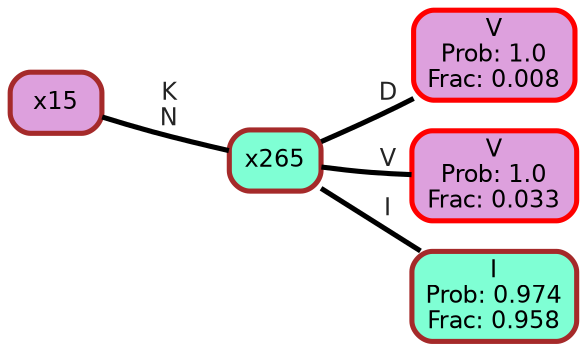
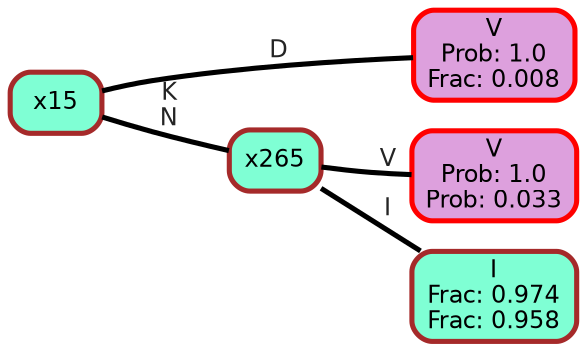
(56, 103) -> (56, 103)
(368, 121) -> (257, 68)
(494, 176) -> (494, 176)
(494, 296) -> (494, 296)
